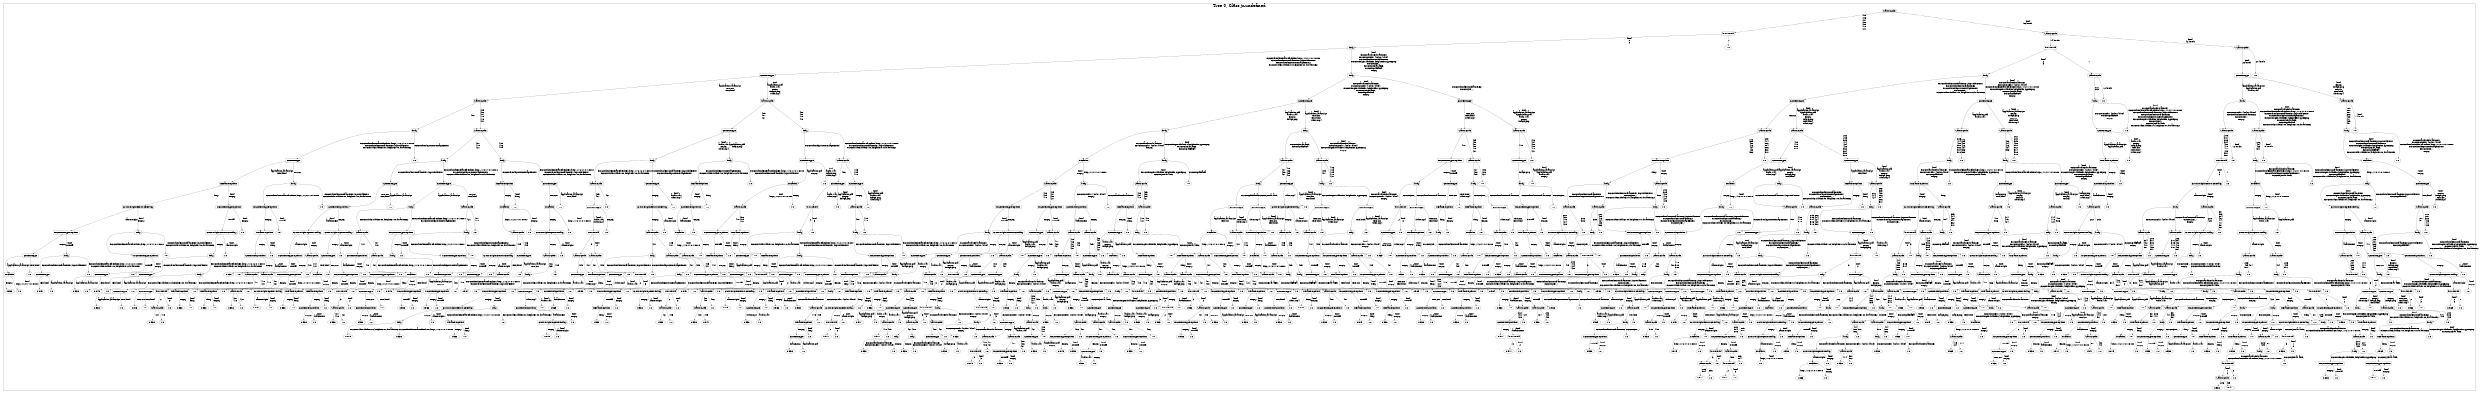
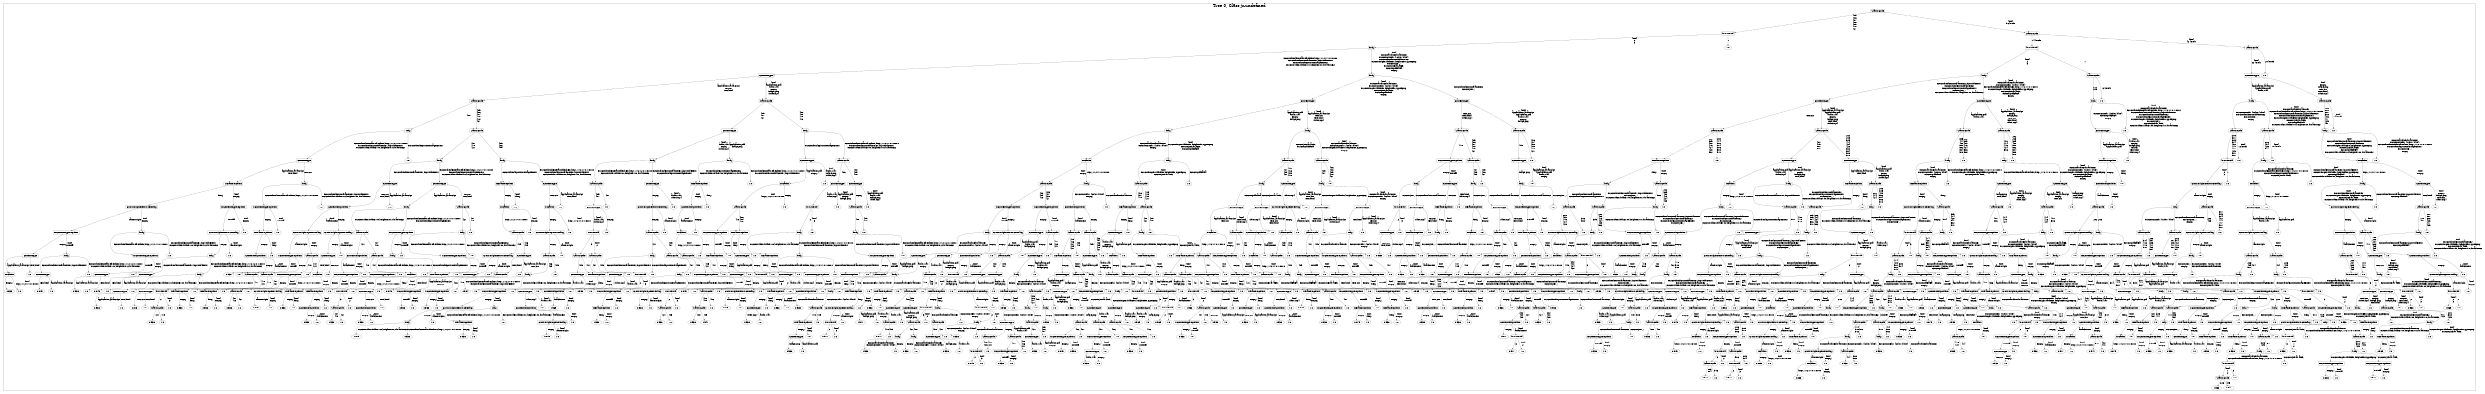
none -> (1759, 363)
